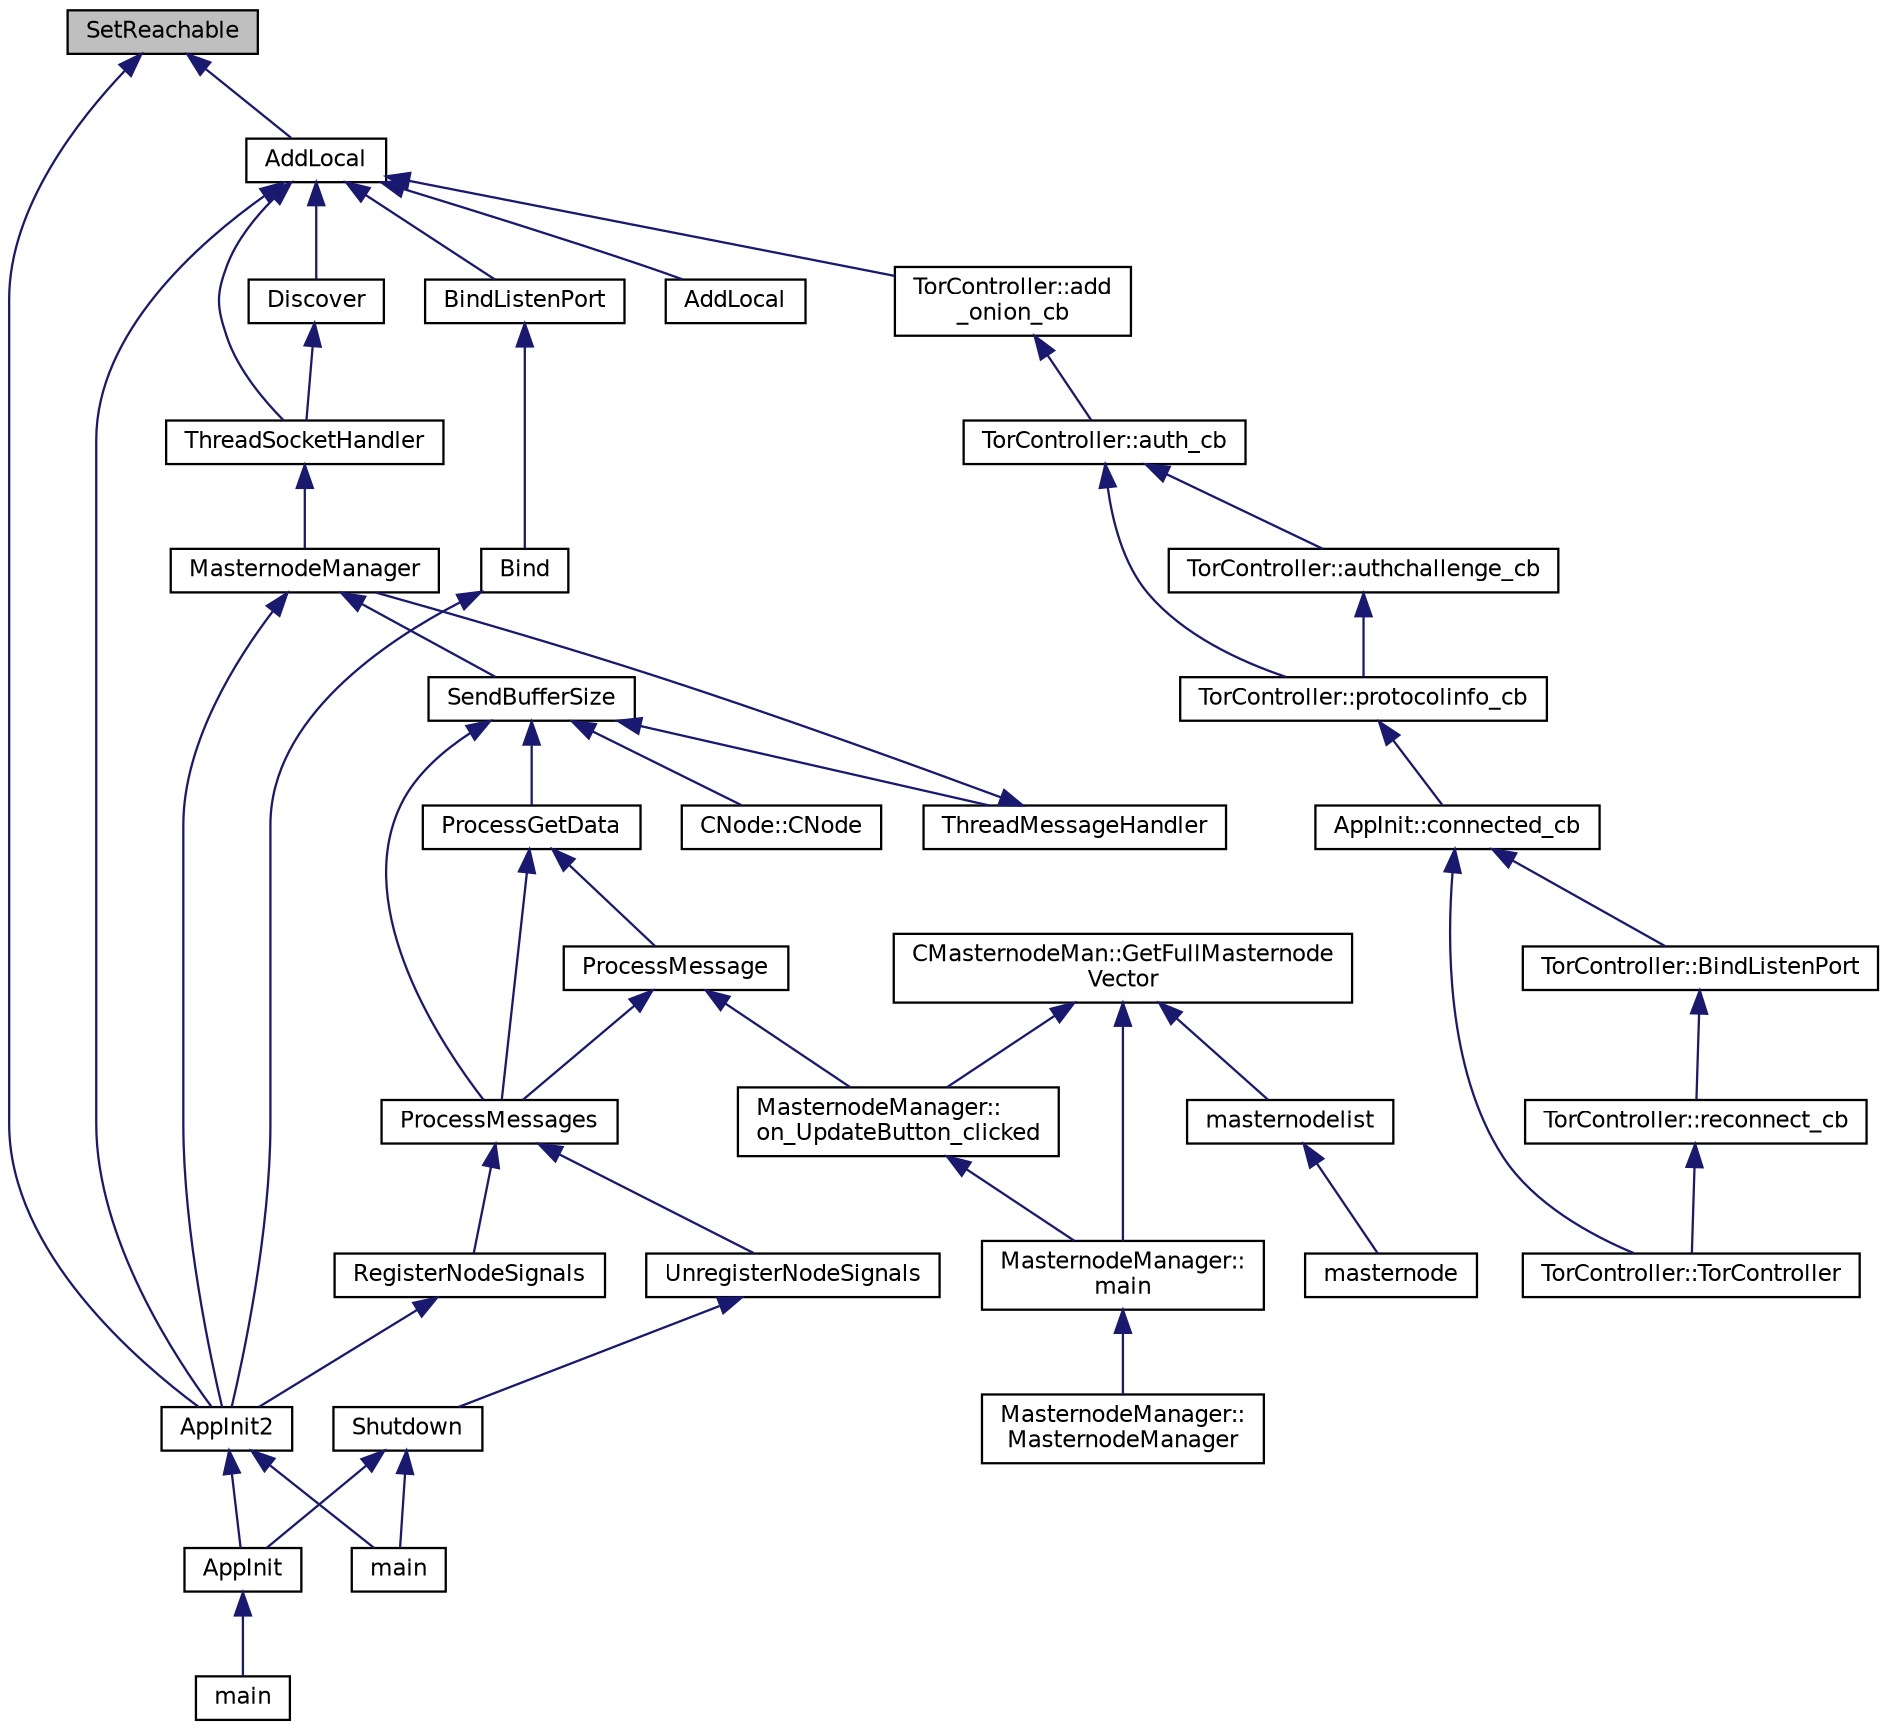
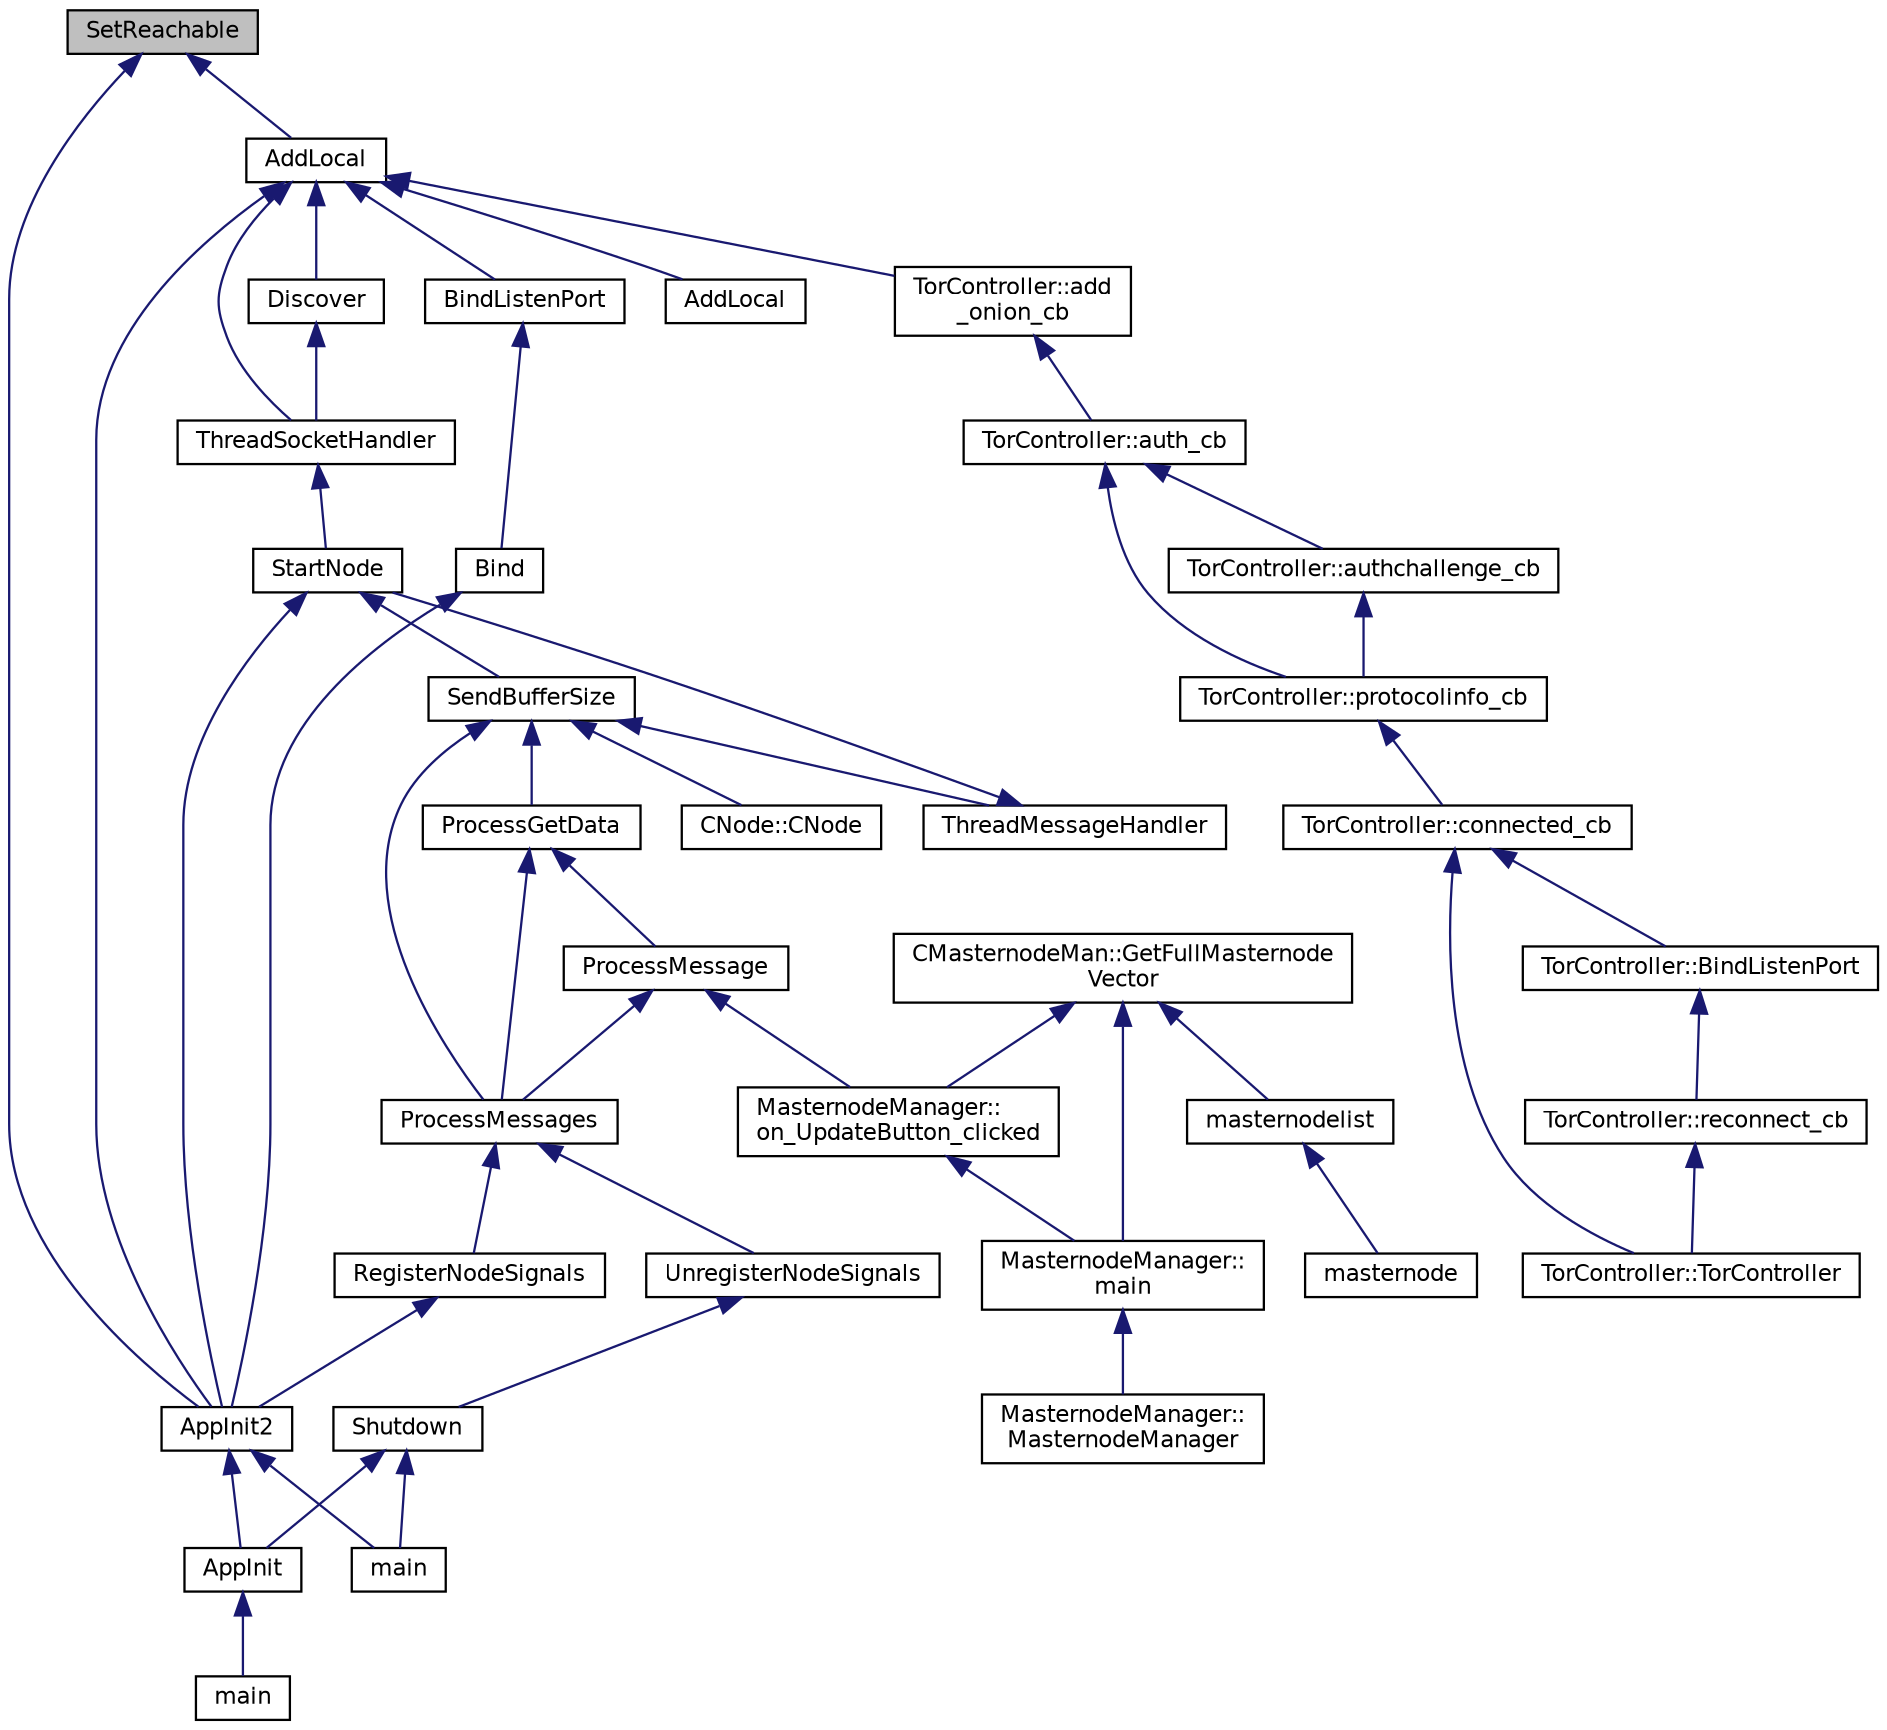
(305, 571) -> (328, 571)
(1458, 827) -> (1458, 827)
